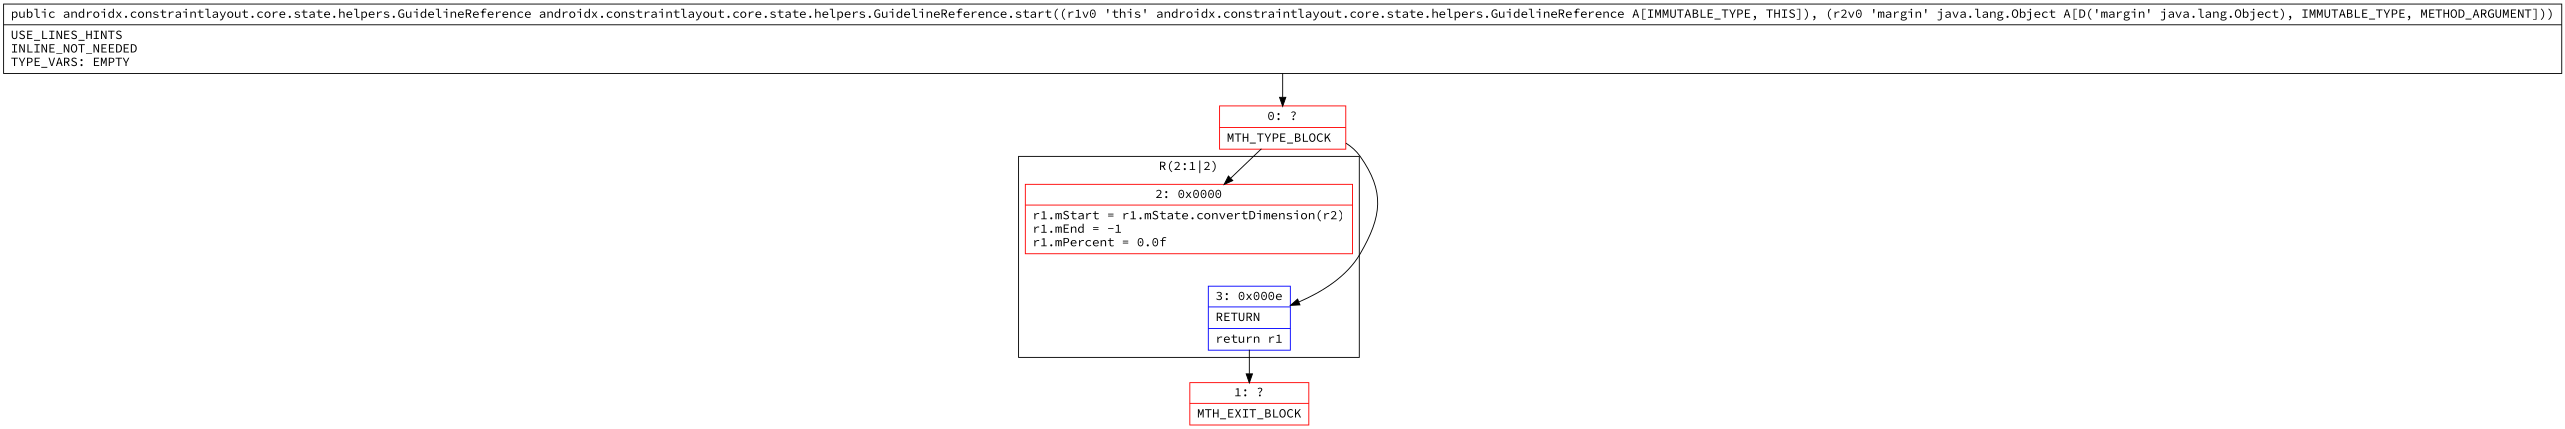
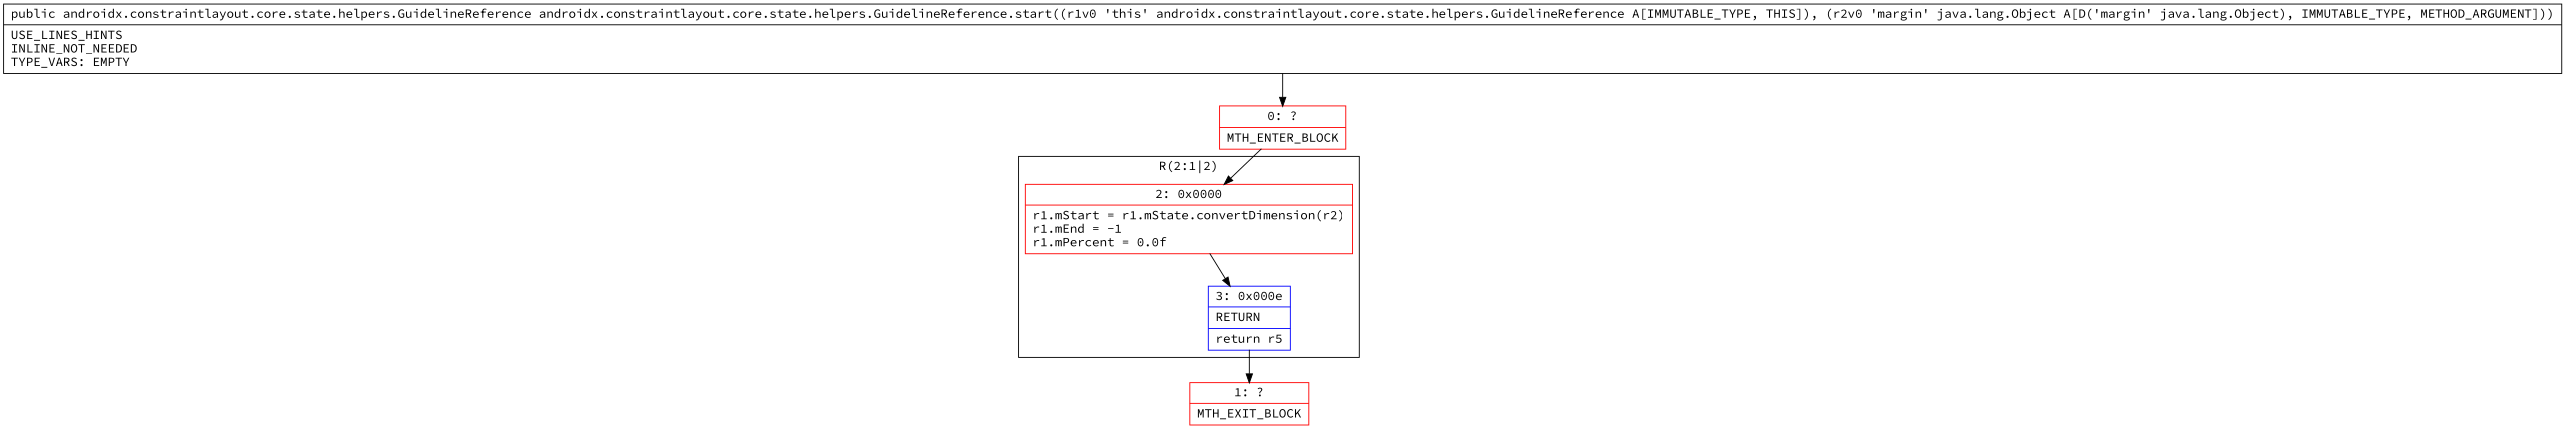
(1279, 138) -> (1283, 138)
(1370, 234) -> (1217, 266)
(1249, 339) -> (1249, 339)
